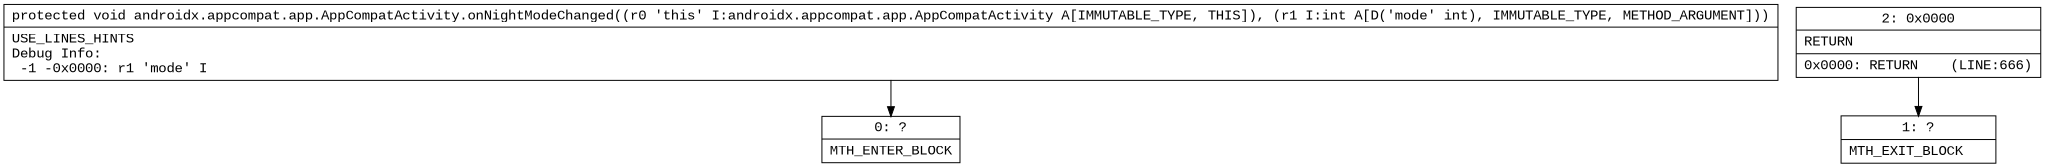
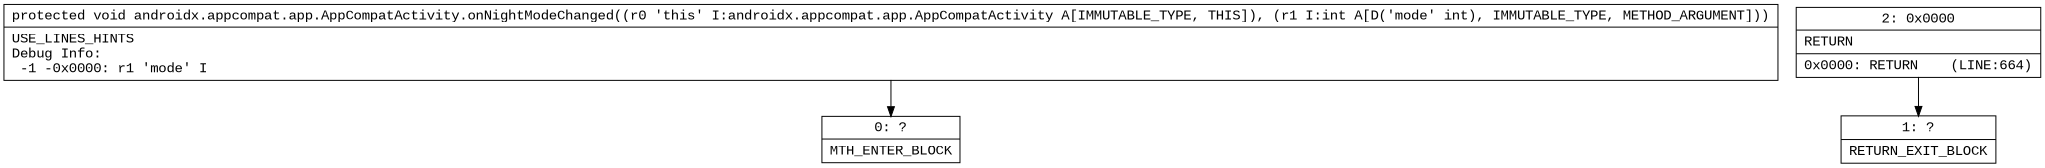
(1918, 65) -> (1918, 65)
(1906, 151) -> (1918, 151)
